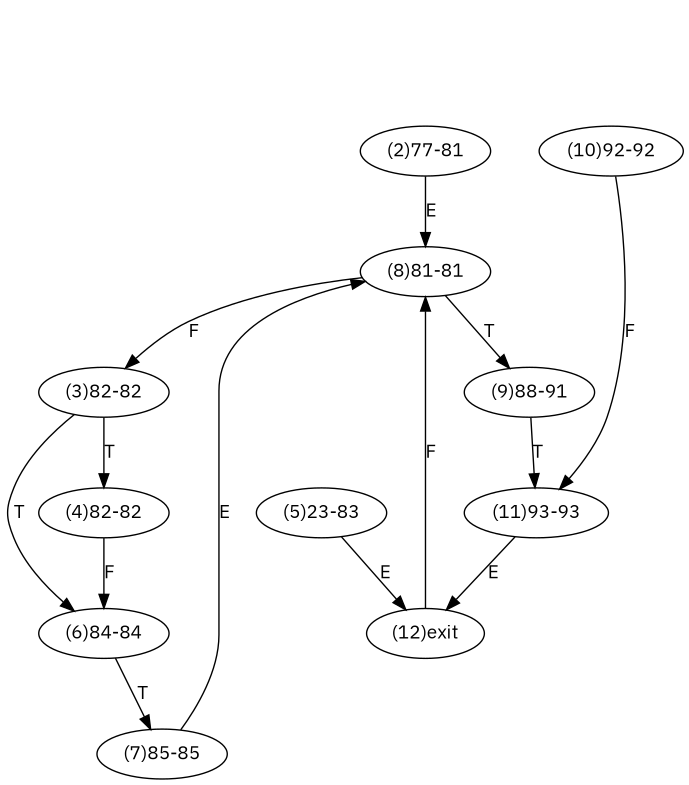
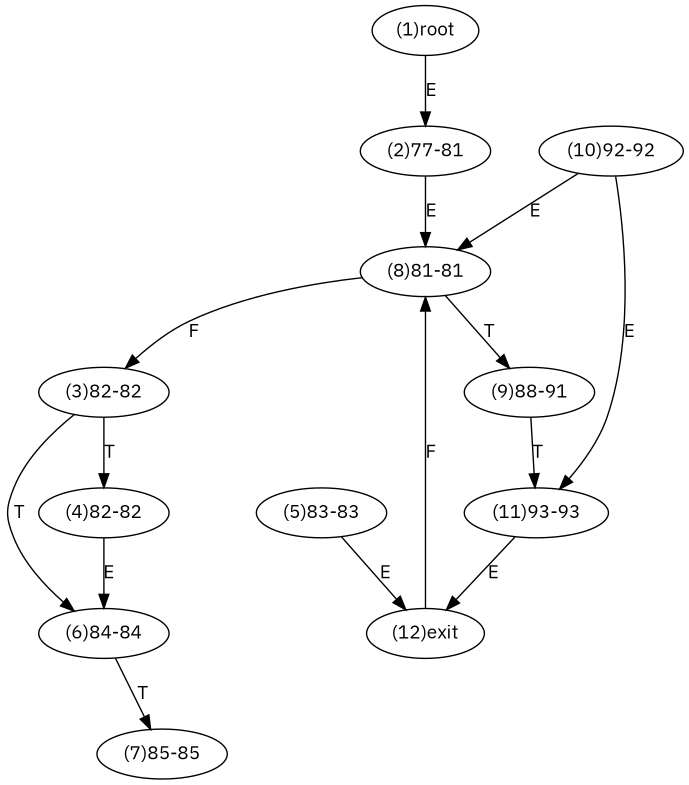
none -> (425, 30)
(630, 332) -> (630, 332)
(219, 473) -> (524, 208)
(322, 513) -> (322, 513)
(109, 573) -> (109, 573)
